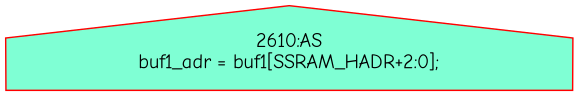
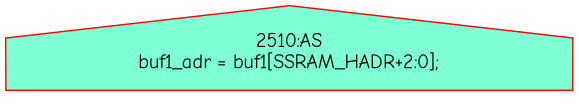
(289, 52) -> (289, 52)
